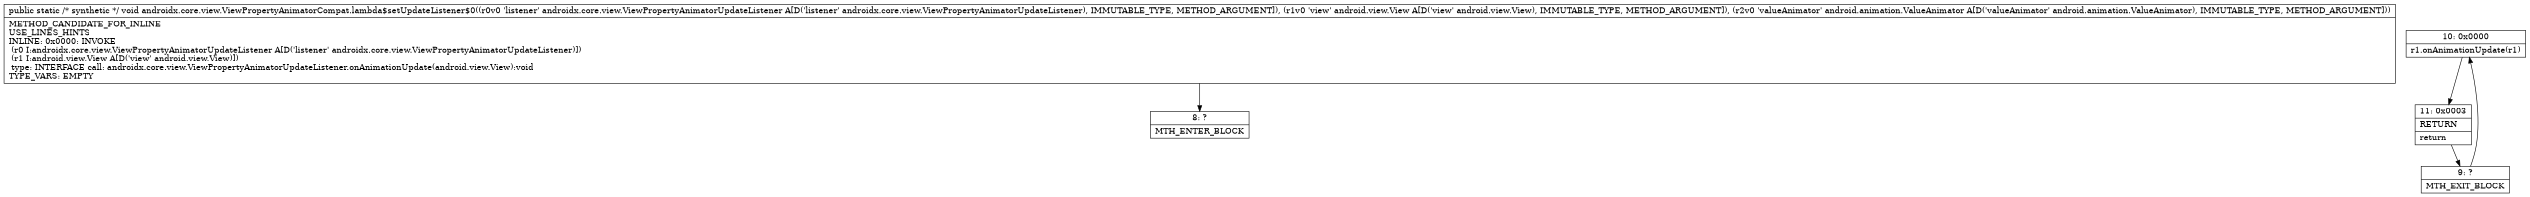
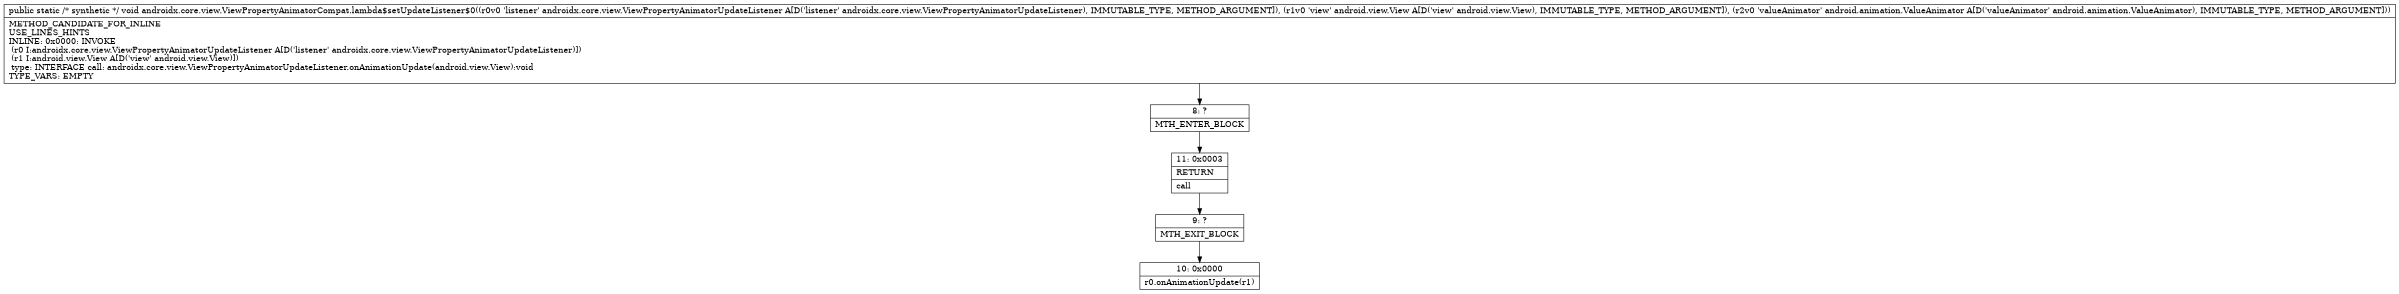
(2466, 50) -> (1200, 282)
(2456, 78) -> (1200, 139)
(2433, 138) -> (1183, 186)
